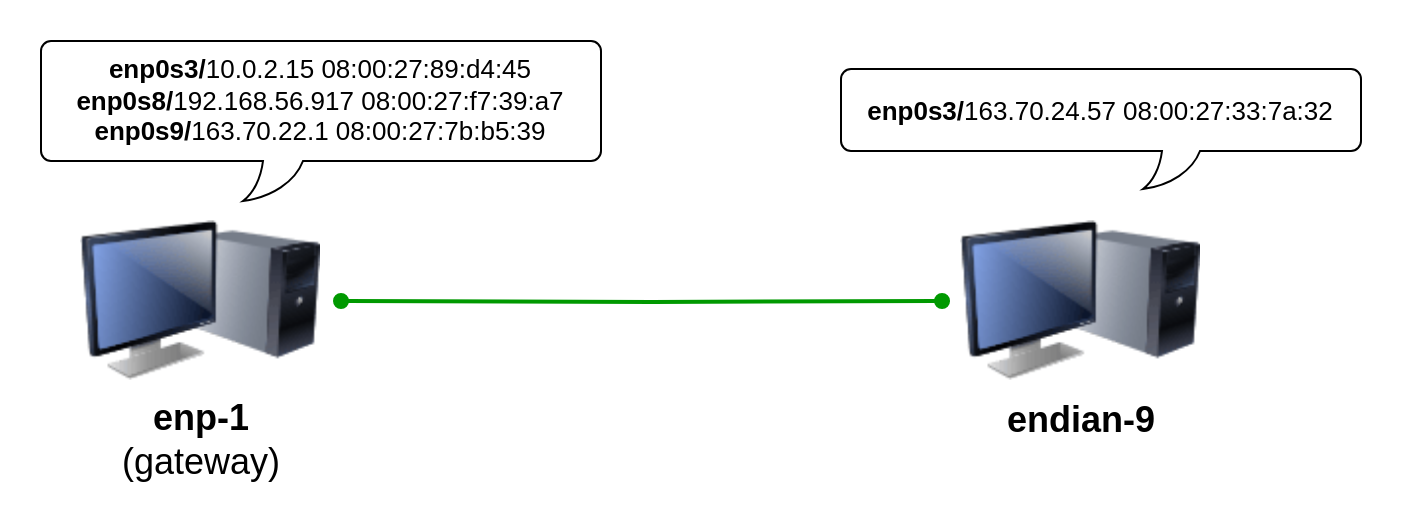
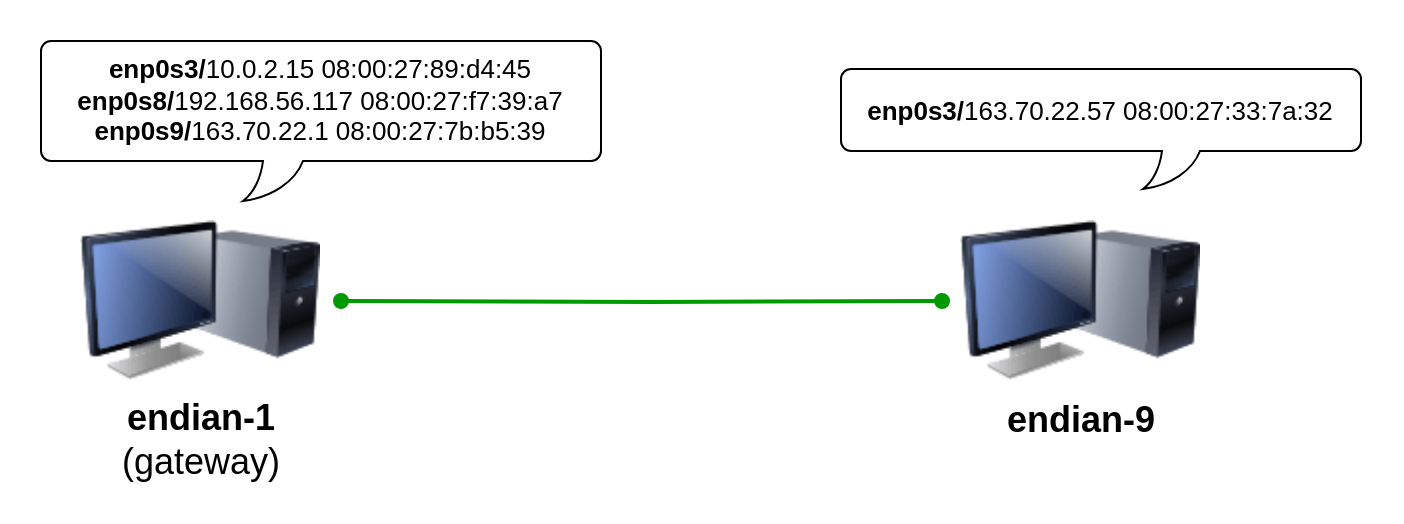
(321, 101) -> (321, 101)
(1101, 111) -> (1101, 111)
(202, 441) -> (202, 441)
